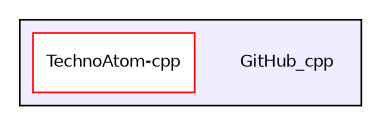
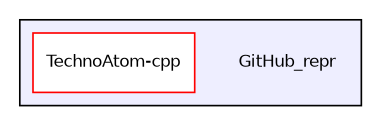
(287, 63) -> (287, 63)
